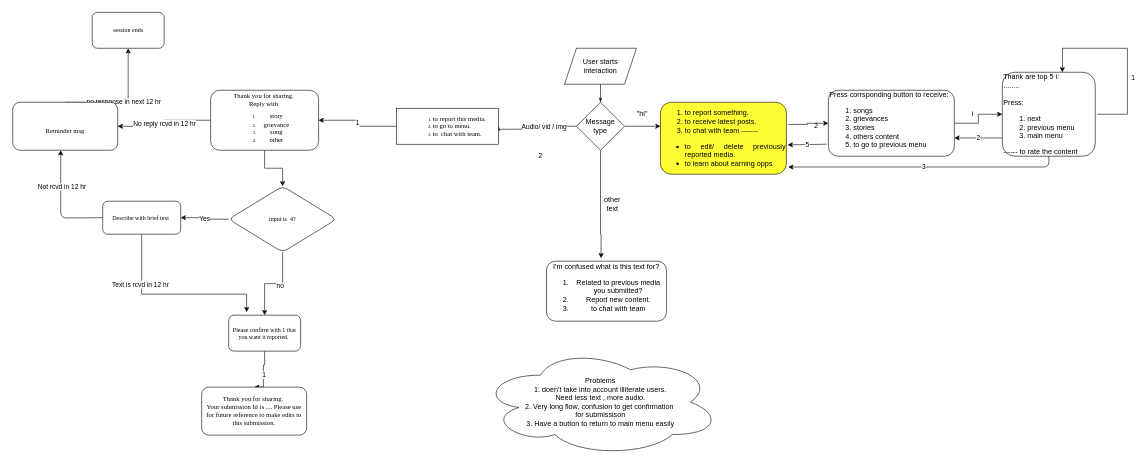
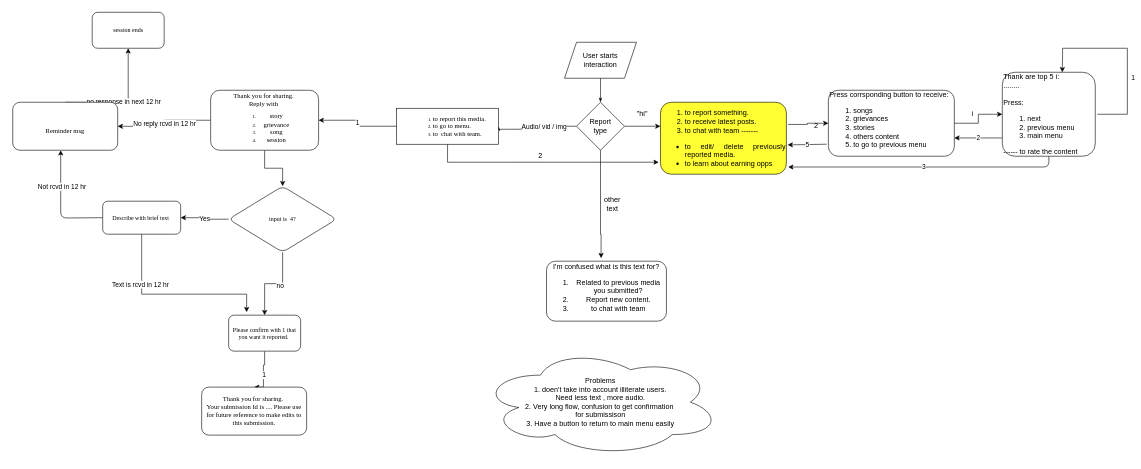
(600, 66) -> (600, 60)
(264, 120) -> (264, 120)
(600, 126) -> (600, 126)
none -> (447, 154)
